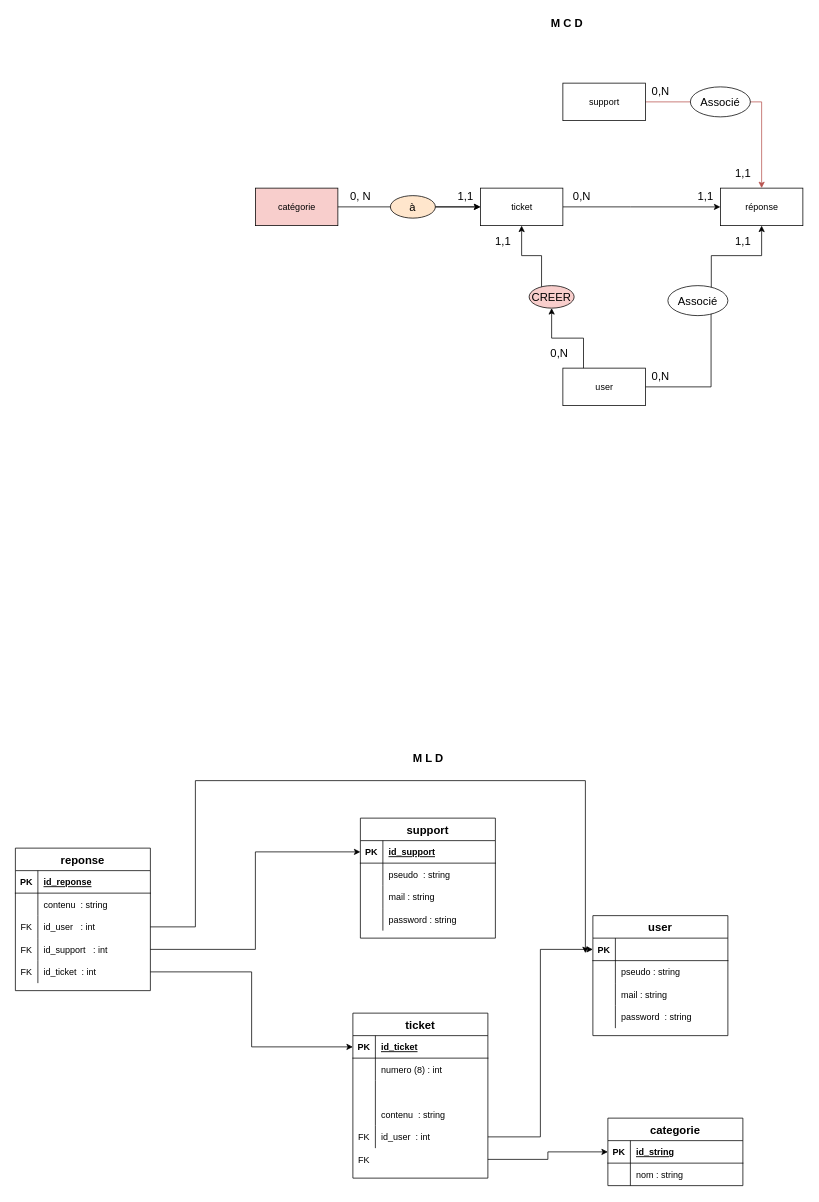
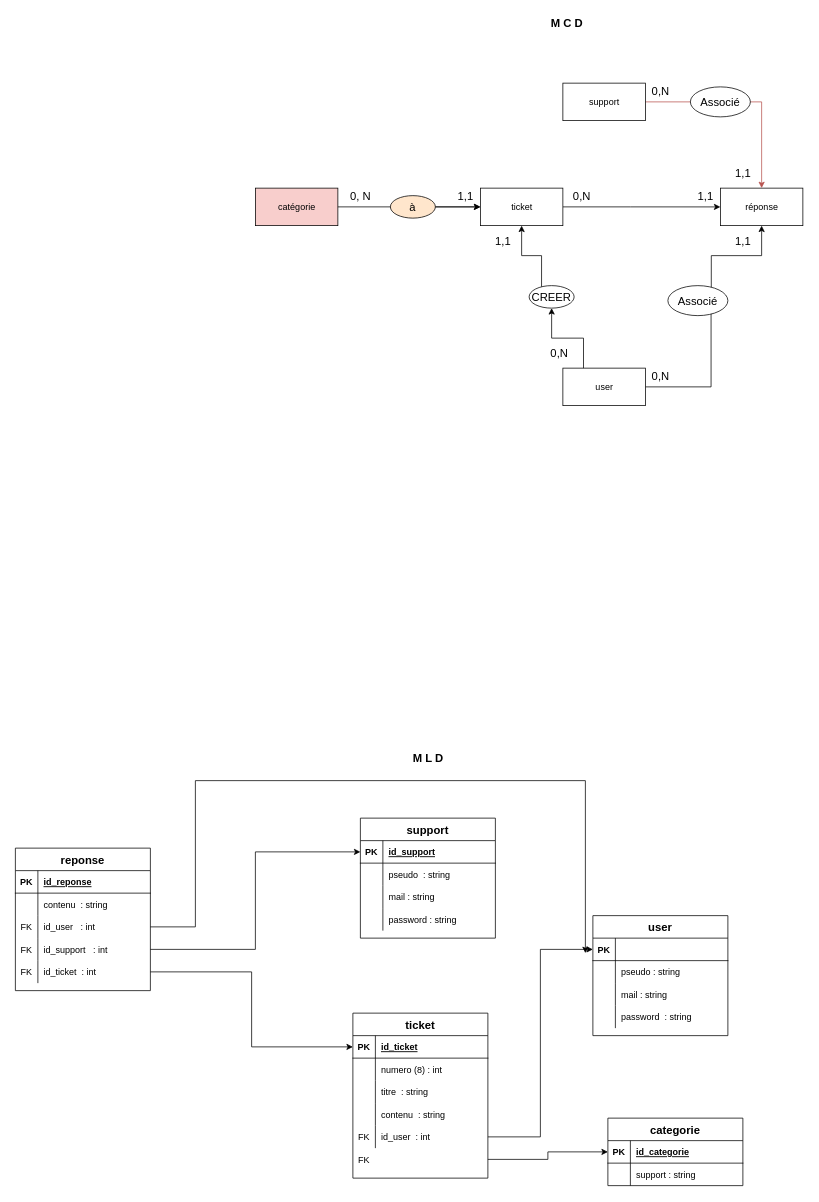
(552, 297) -> (552, 297)
none -> (432, 1092)
(656, 1152) -> (664, 1152)
(662, 1175) -> (672, 1175)
